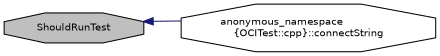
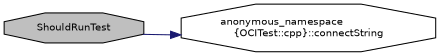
(167, 21) -> (157, 35)
